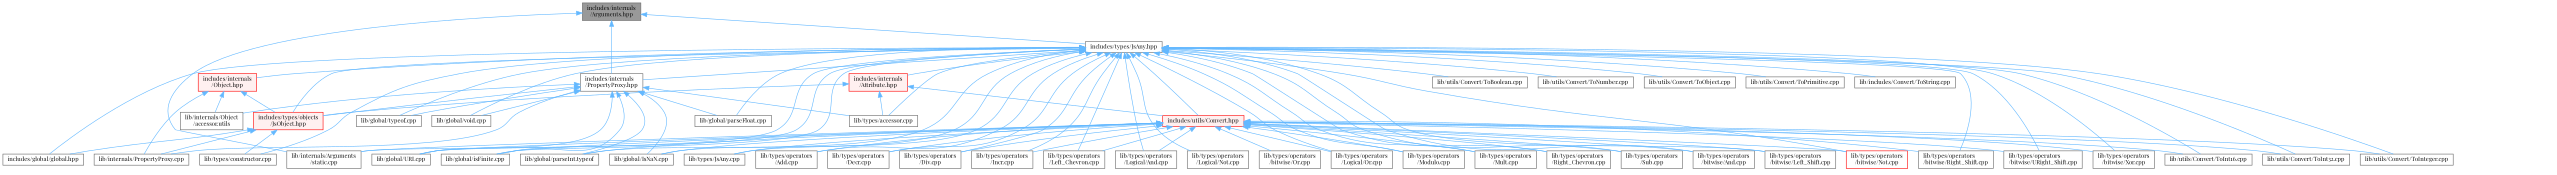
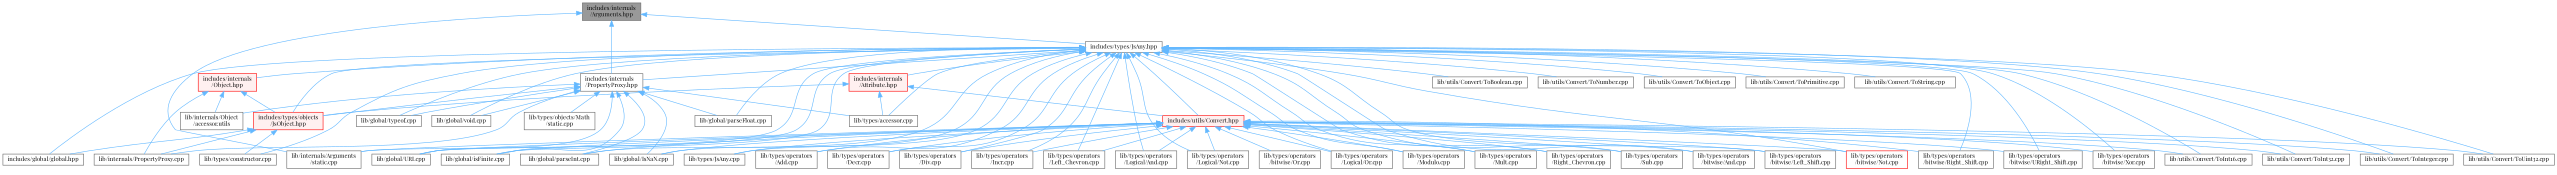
(1905, 82) -> (1905, 82)
none -> (560, 121)
none -> (1211, 141)
(560, 160) -> (560, 160)
none -> (2509, 160)
